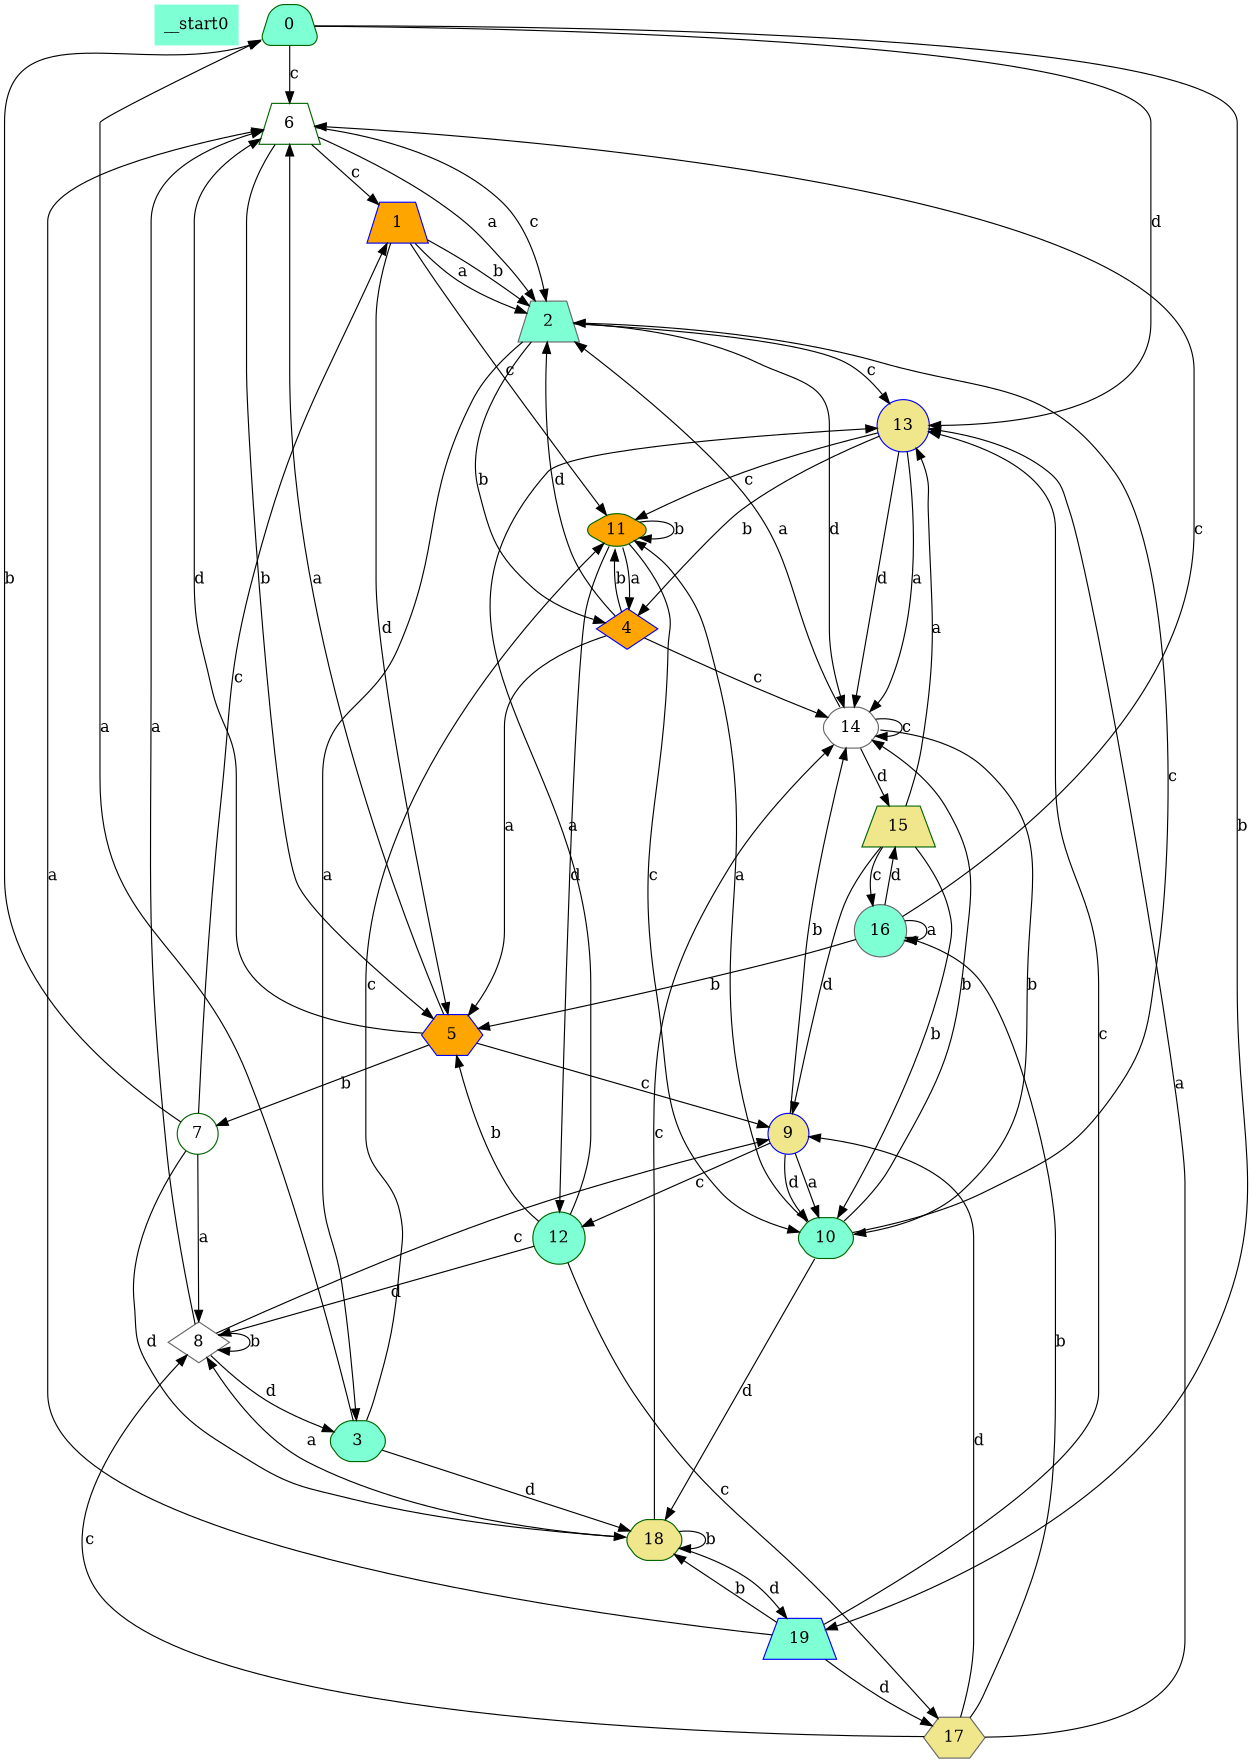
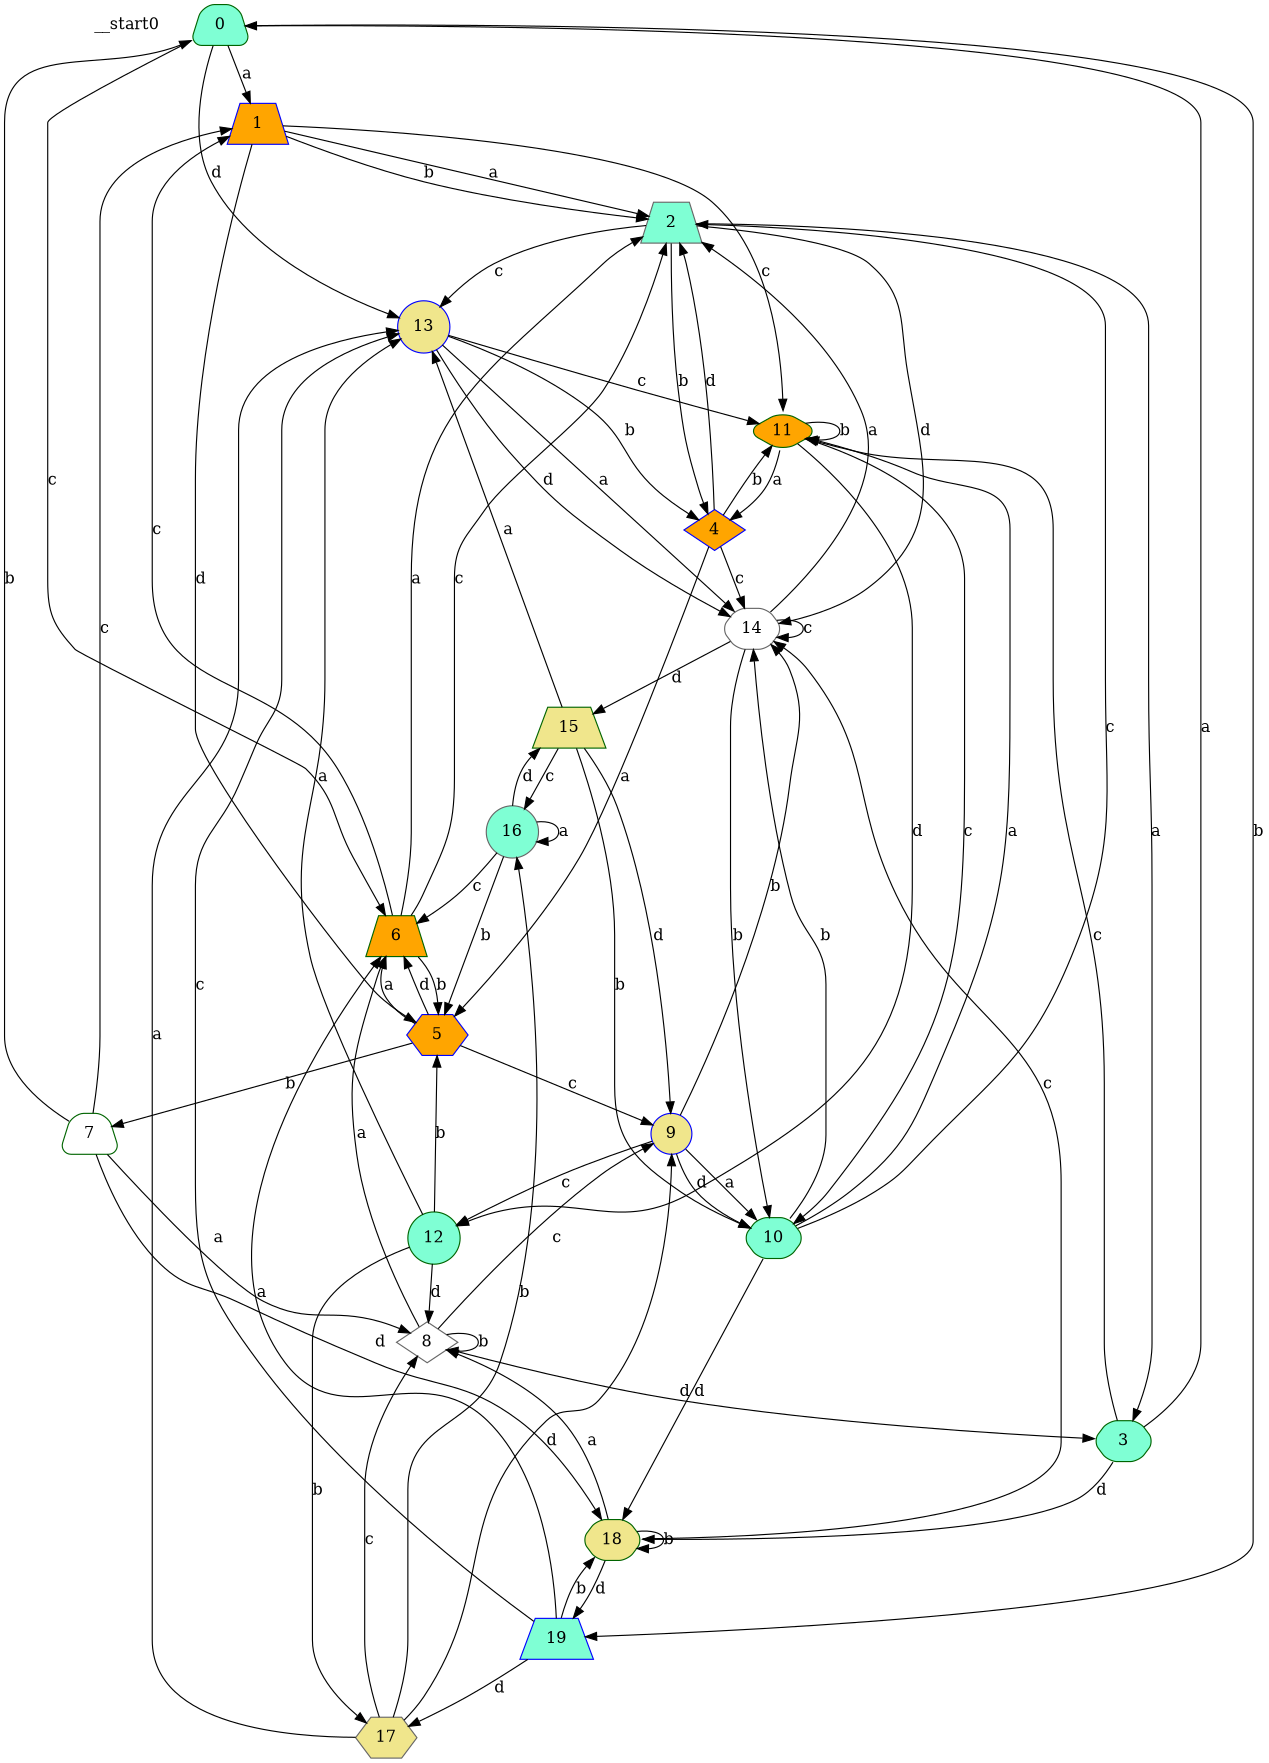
(197, 25) -> (127, 25)
none -> (237, 69)
(290, 124) -> (397, 936)
(198, 1134) -> (90, 1134)
(725, 1491) -> (318, 1491)
